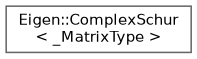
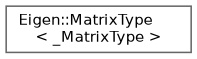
(99, 29) -> (99, 29)
